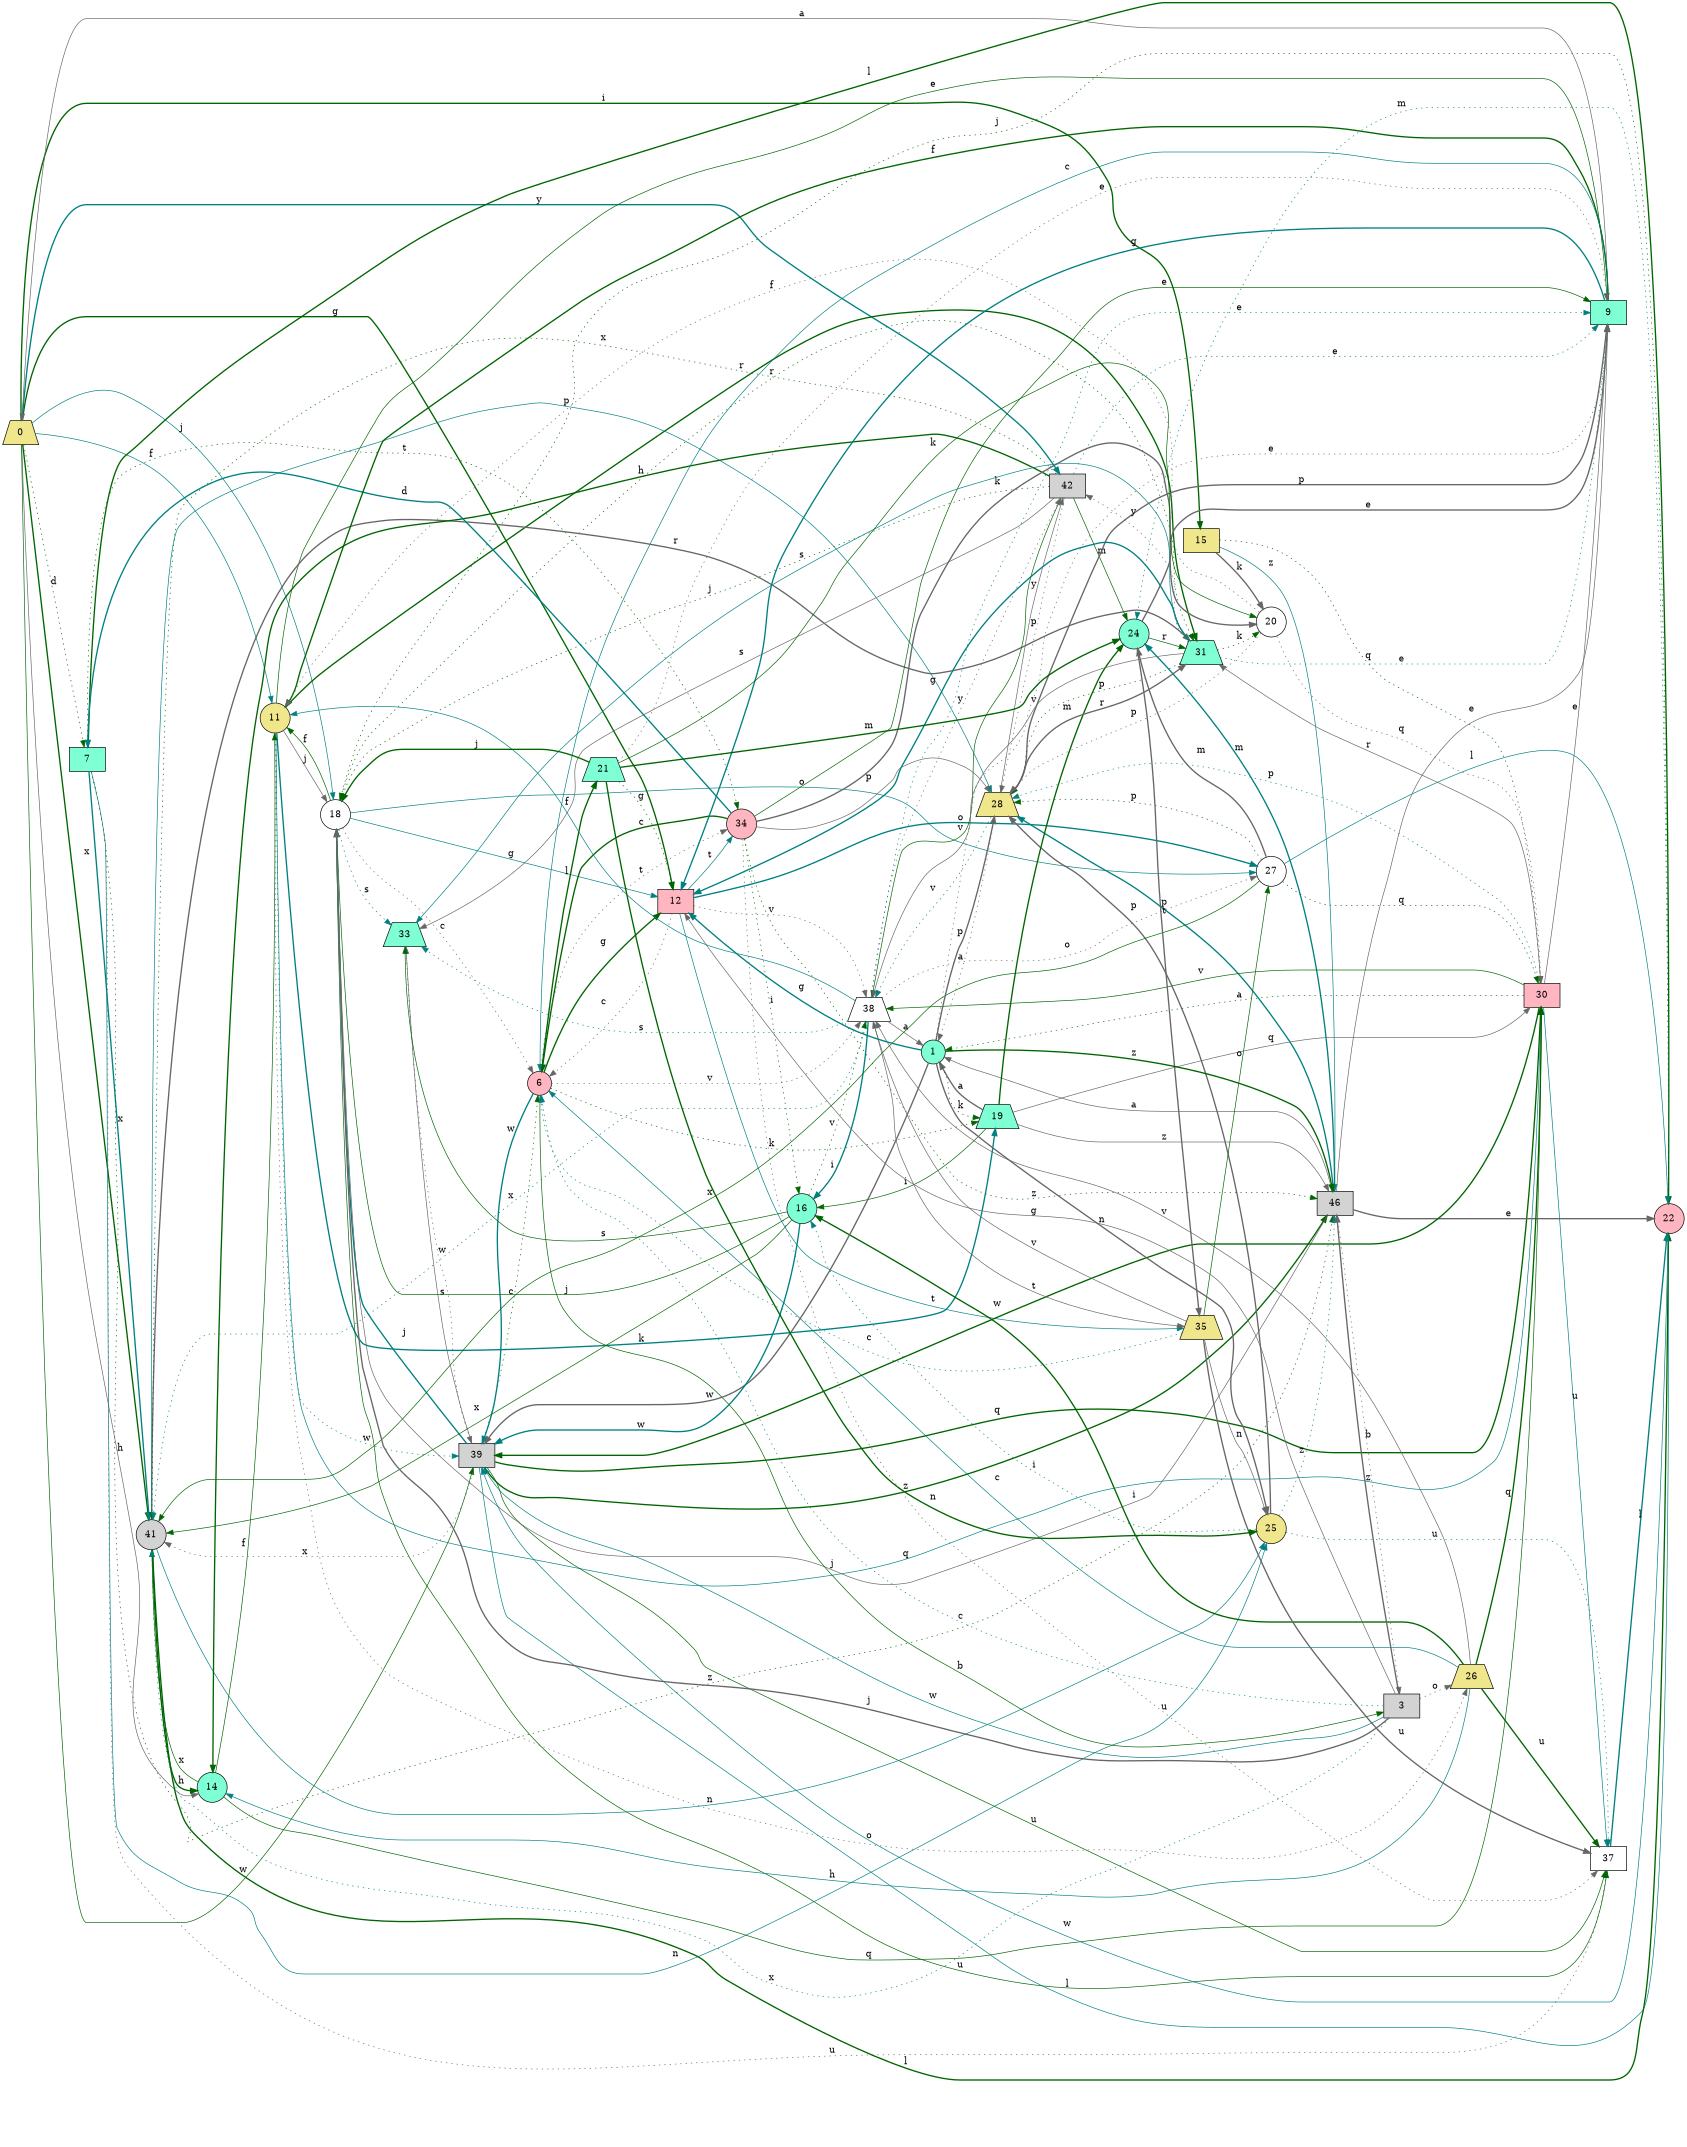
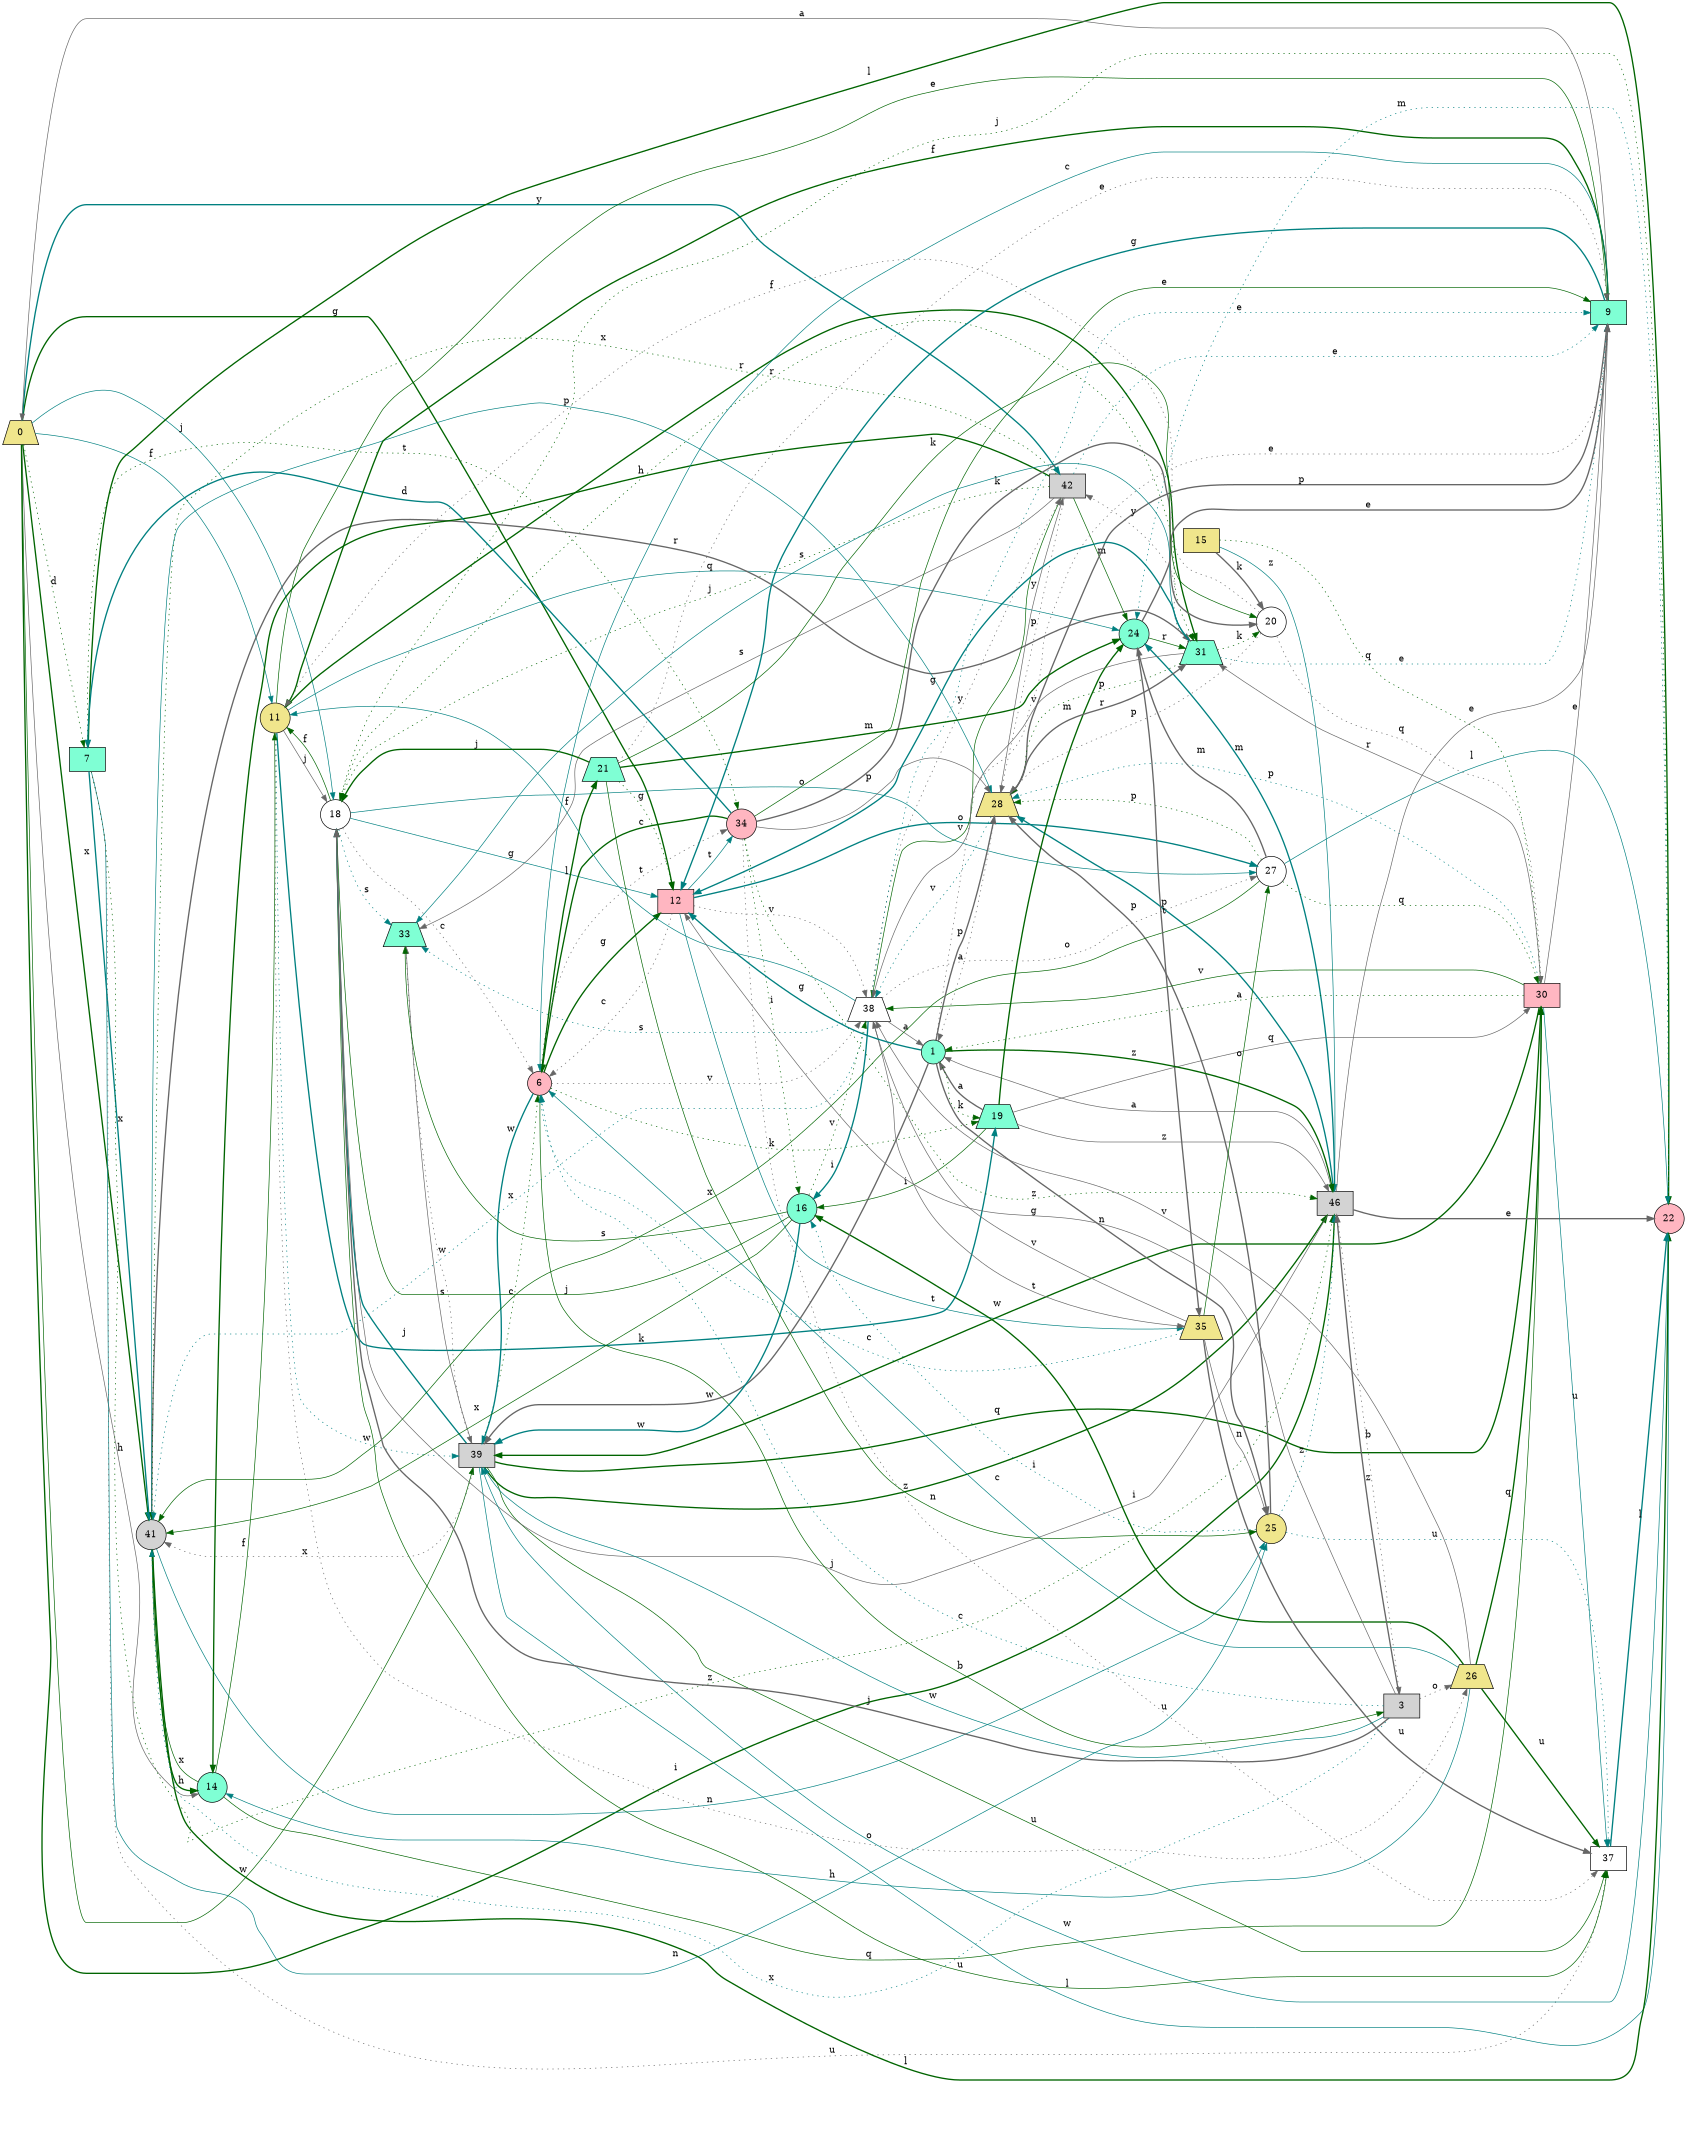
(626, 103) -> (98, 1973)
(796, 1343) -> (796, 1343)
(763, 1584) -> (690, 572)
